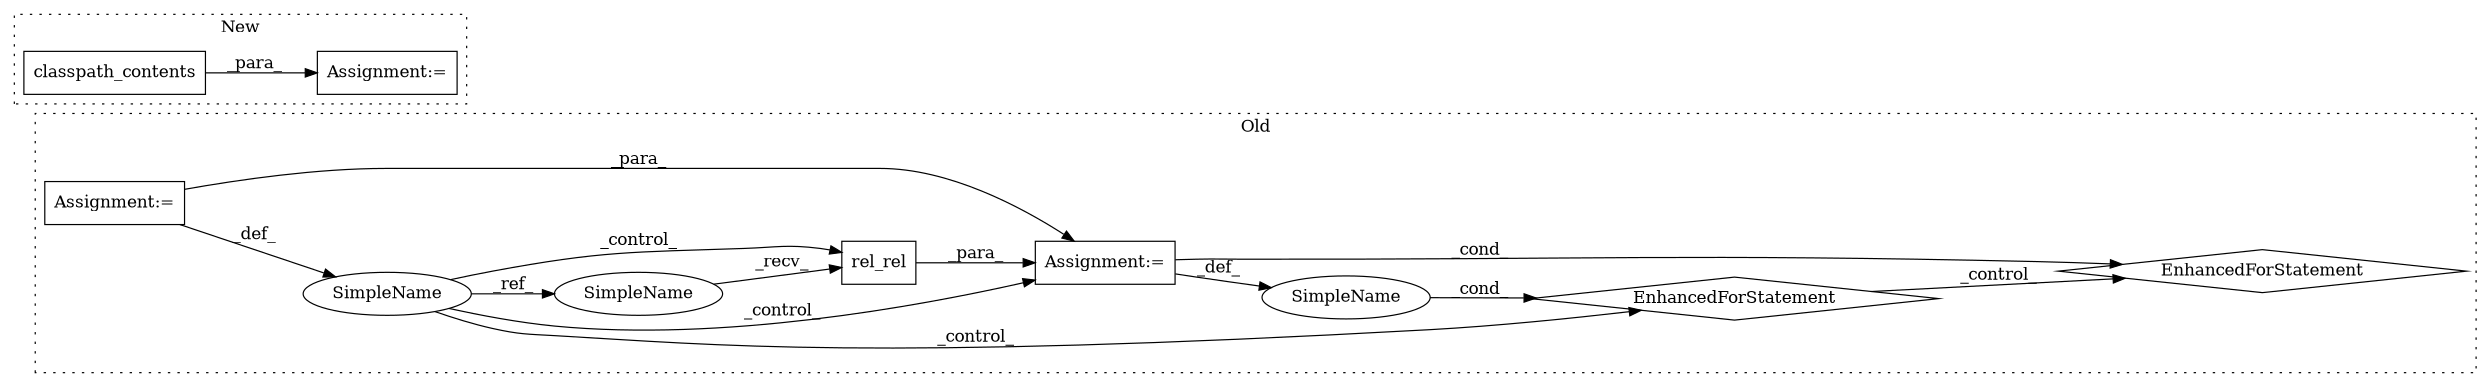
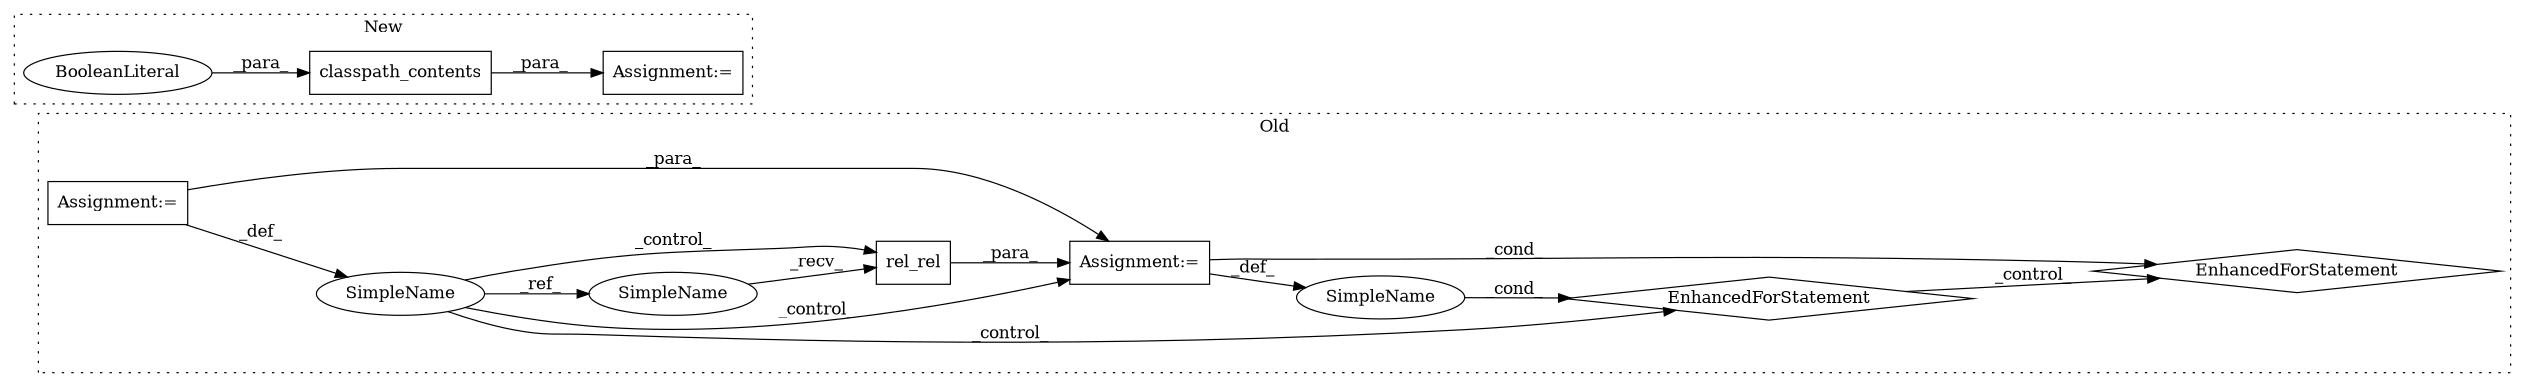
none -> (118, 73)
